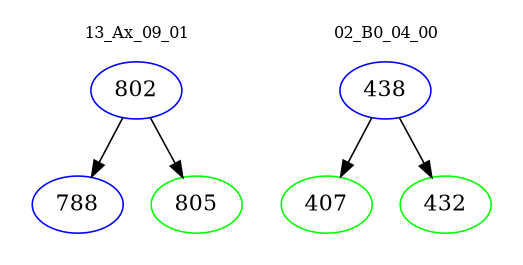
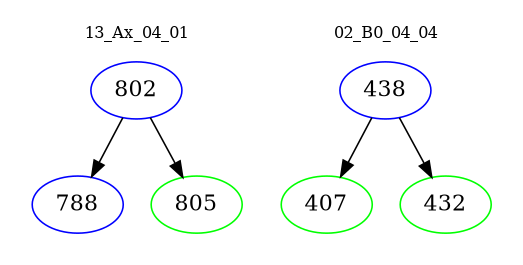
(137, 34) -> (137, 34)
(386, 34) -> (386, 34)
